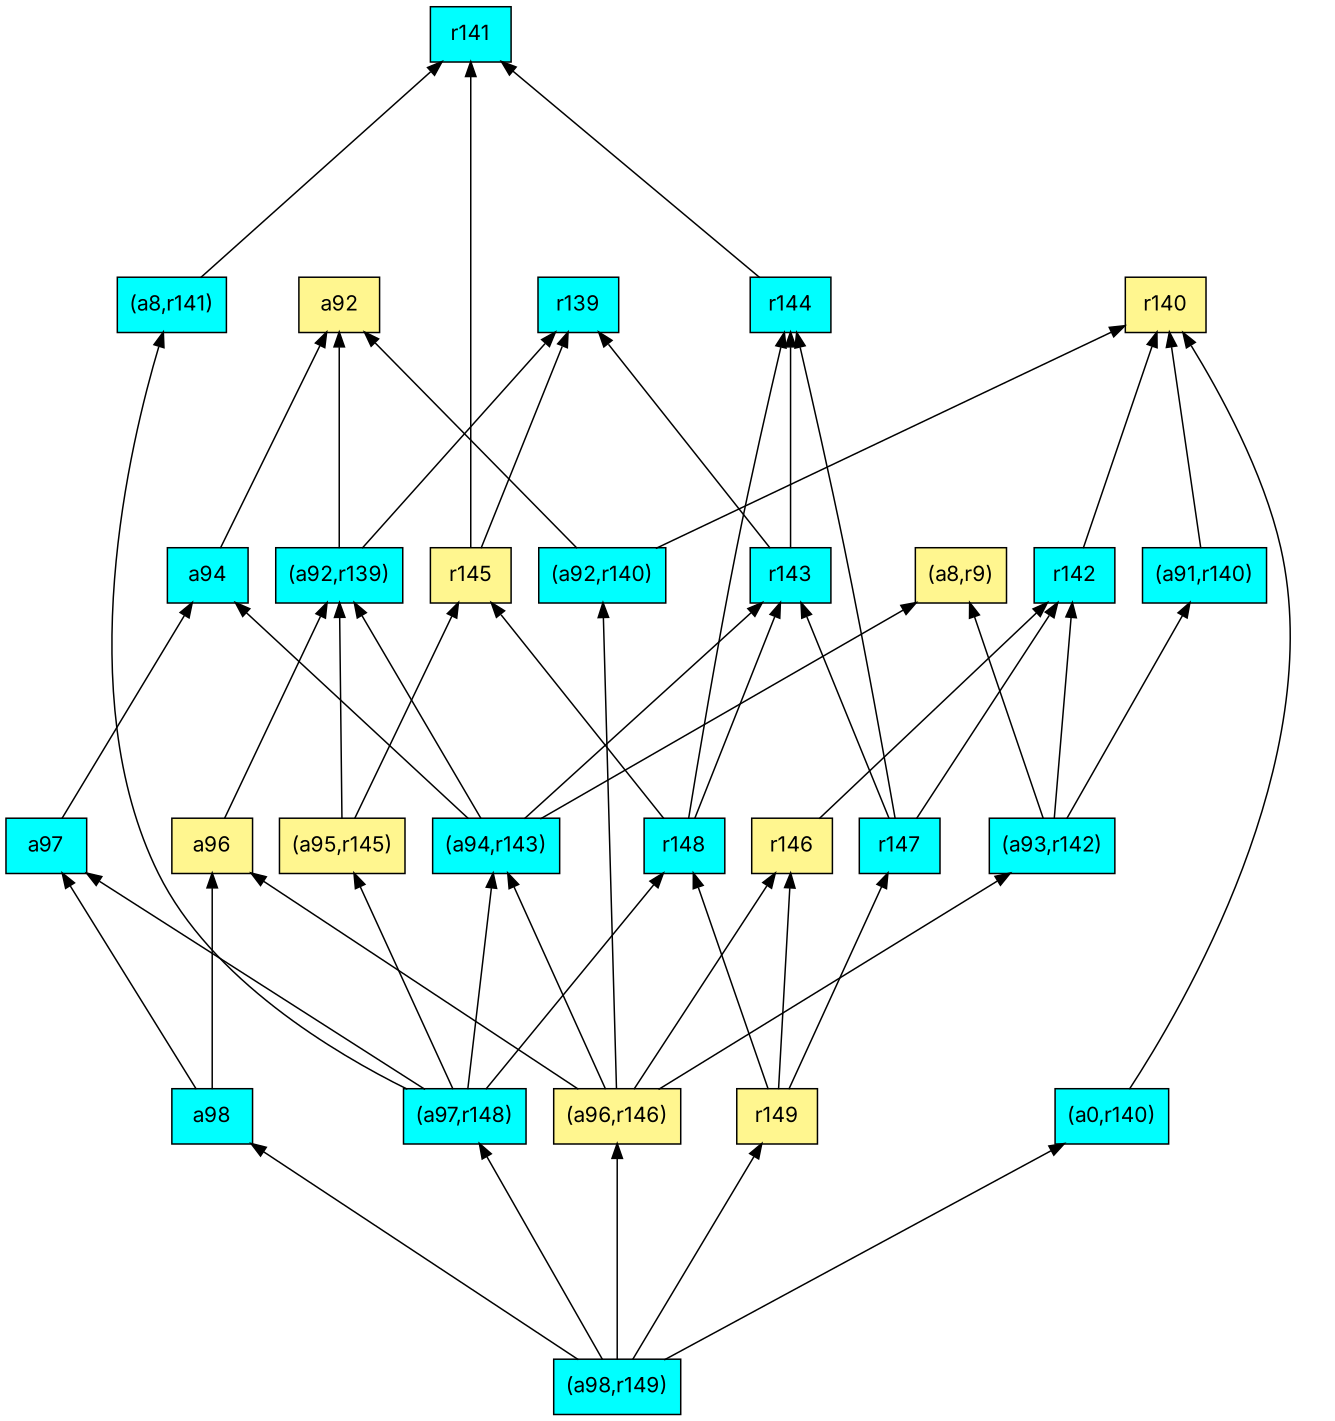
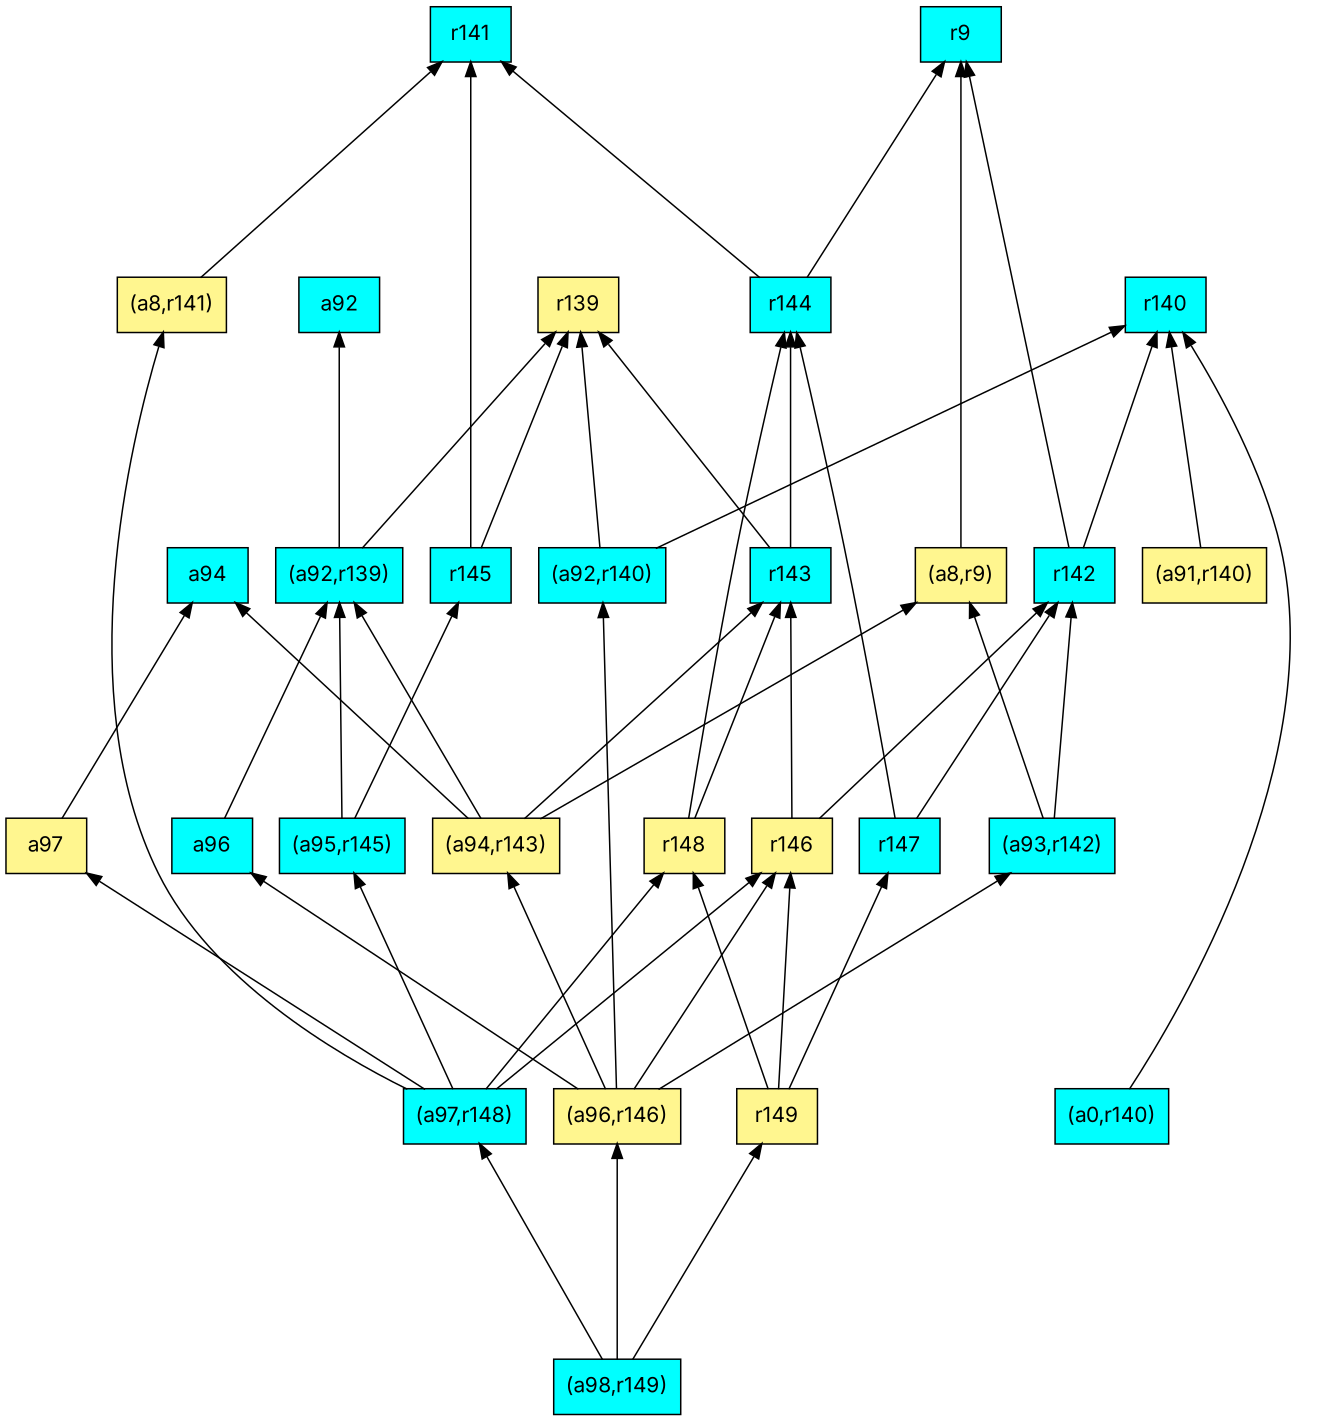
none -> (961, 34)
(172, 305) -> (172, 305)
(339, 305) -> (339, 305)
(578, 305) -> (578, 305)
(1166, 305) -> (1166, 305)
(270, 447) -> none
(481, 451) -> (591, 448)
(471, 575) -> (471, 575)
(1205, 575) -> (1205, 575)
(583, 717) -> none
(1125, 717) -> none
(848, 718) -> (791, 718)
(46, 846) -> (46, 846)
(212, 846) -> (212, 846)
(342, 846) -> (342, 846)
(496, 846) -> (496, 846)
(684, 846) -> (684, 846)
(480, 989) -> (629, 981)
(212, 1116) -> none
(858, 1255) -> none
